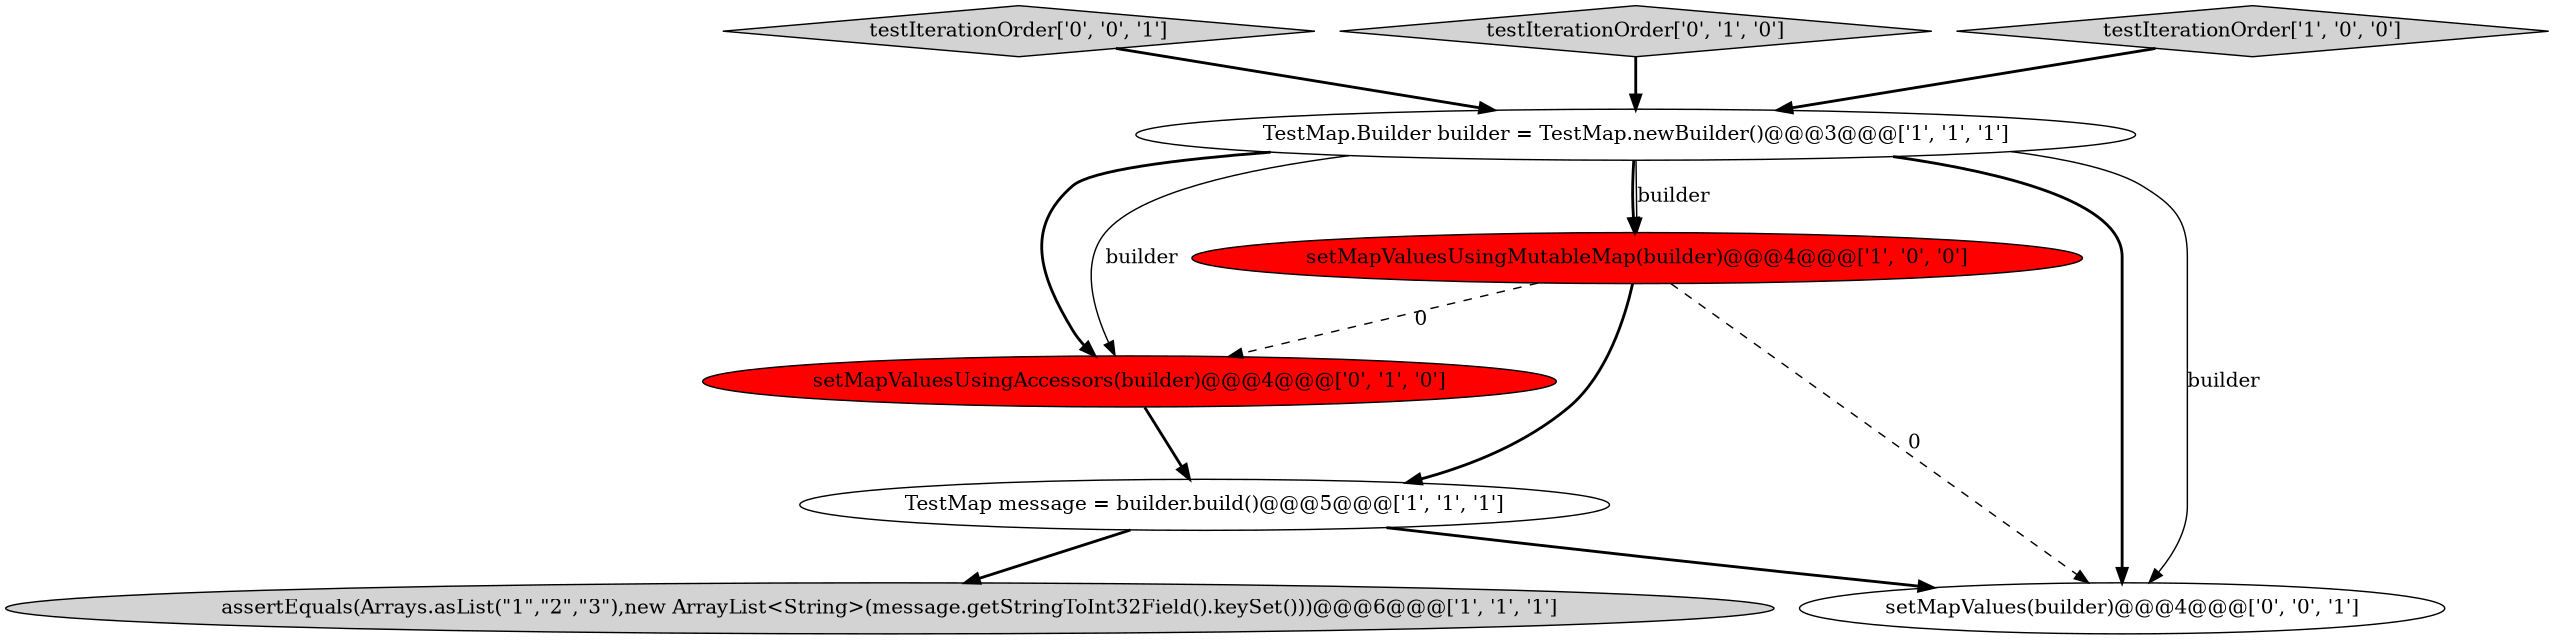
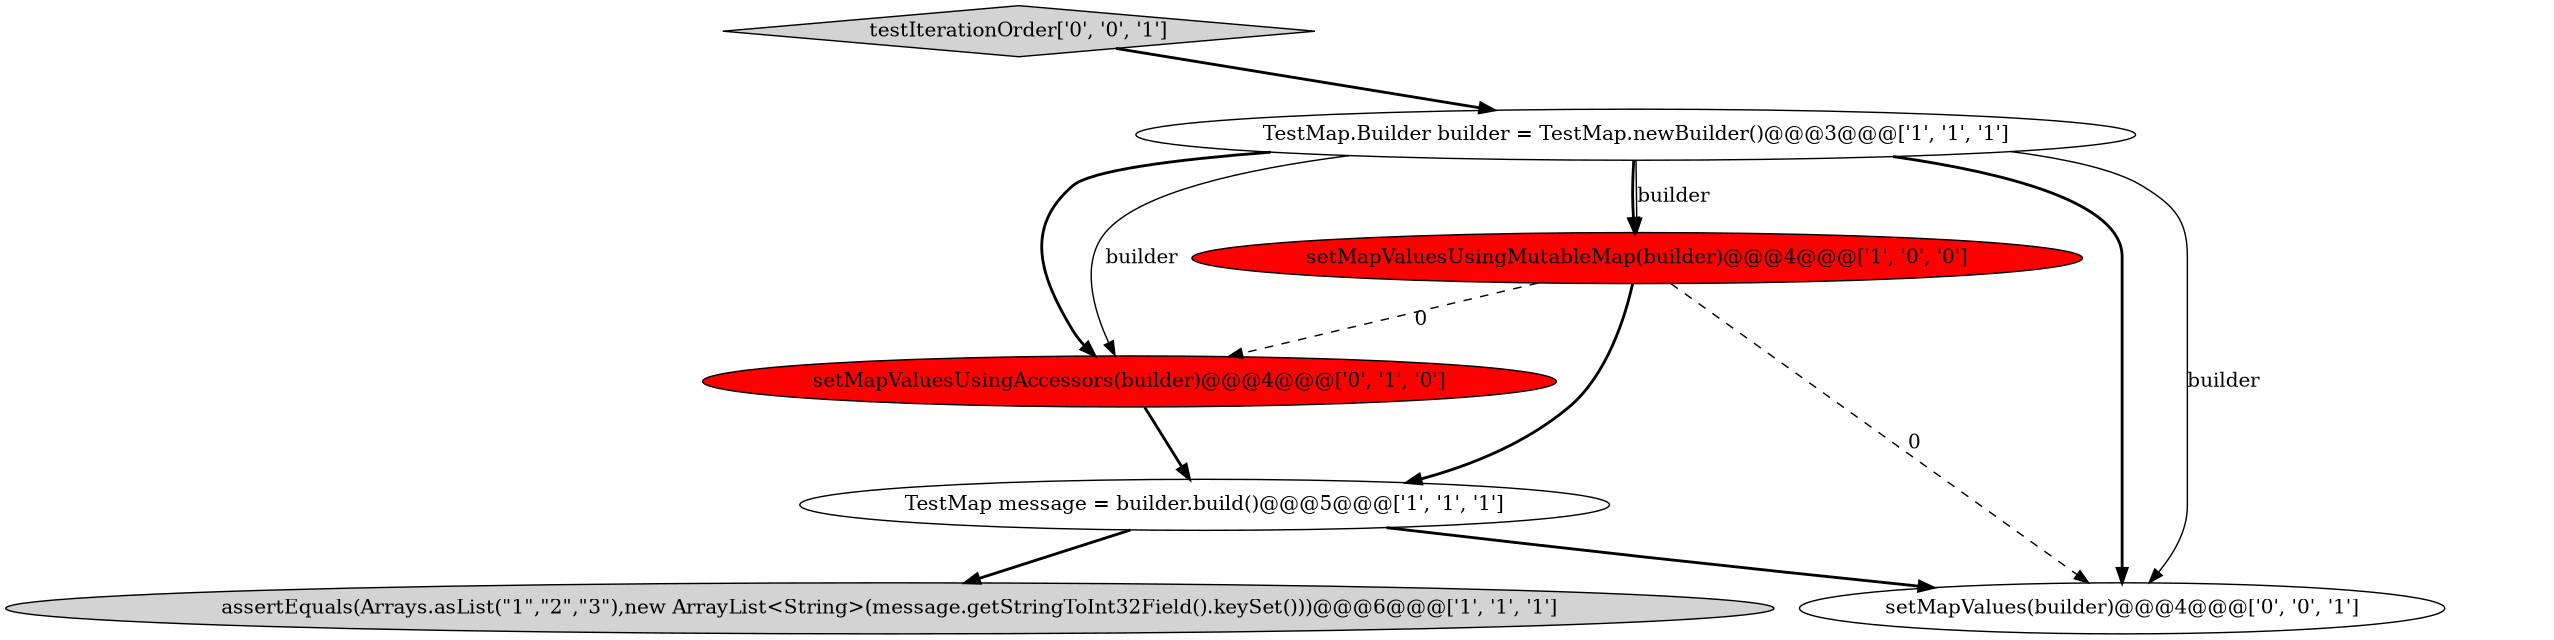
(1636, 31) -> none
(2253, 31) -> none
